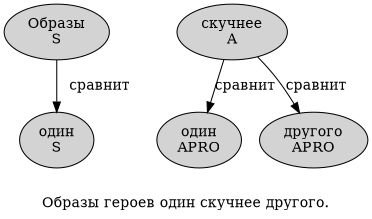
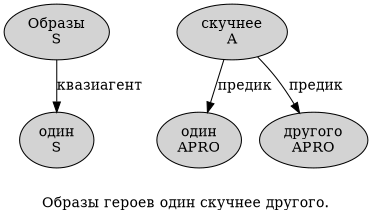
(100, 86) -> (100, 86)
(245, 86) -> (245, 86)
(316, 86) -> (316, 86)
